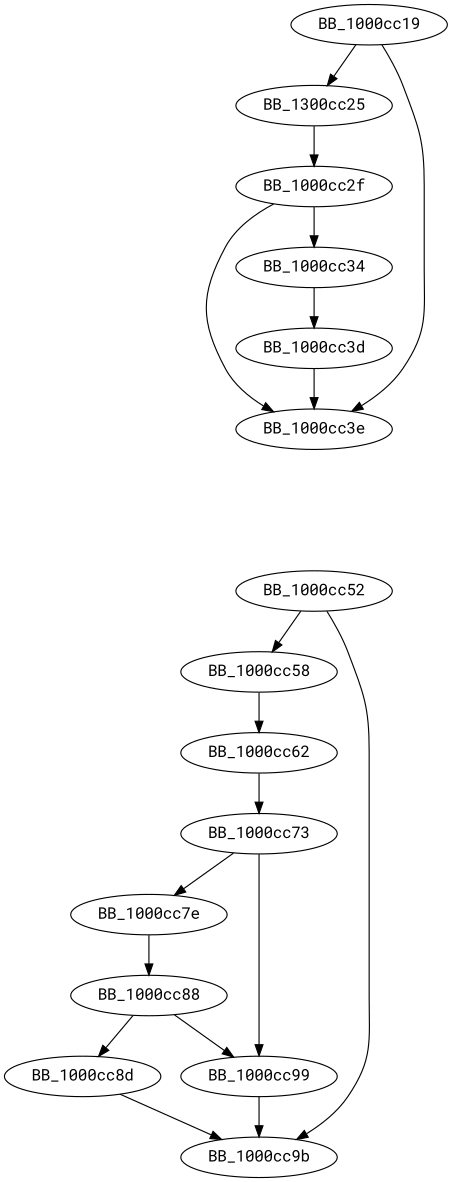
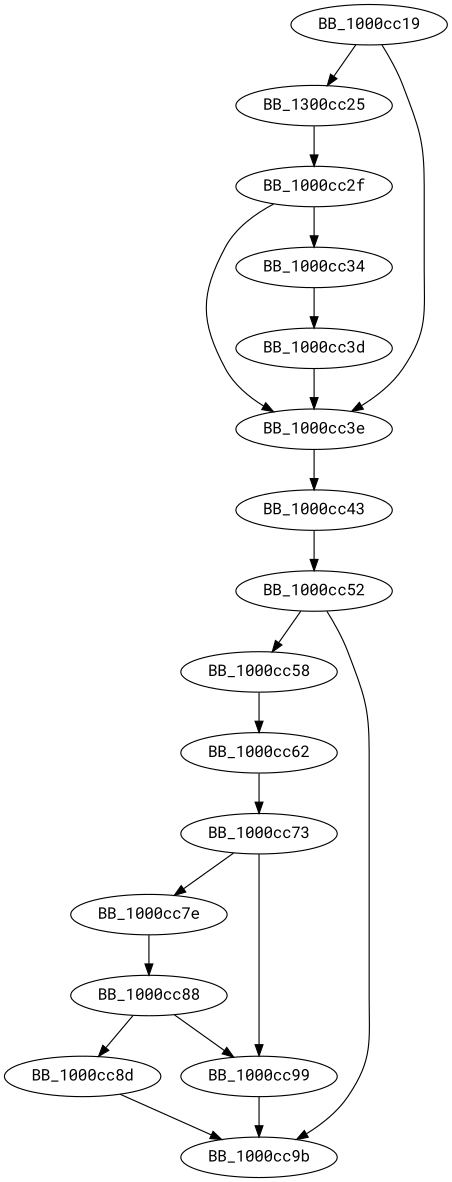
none -> (314, 510)
